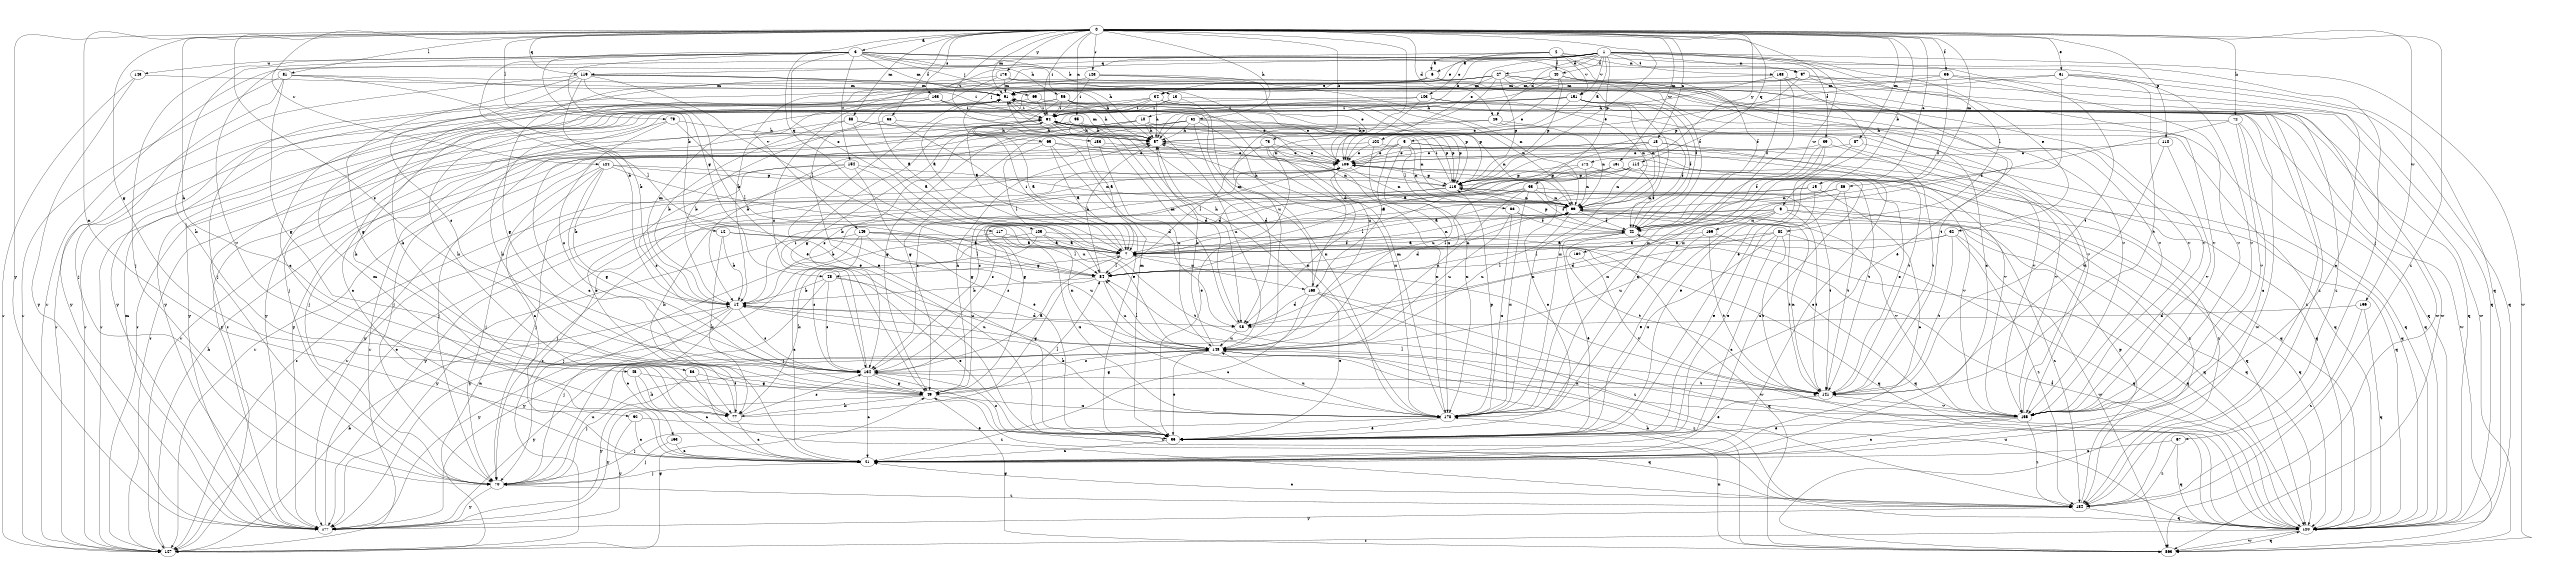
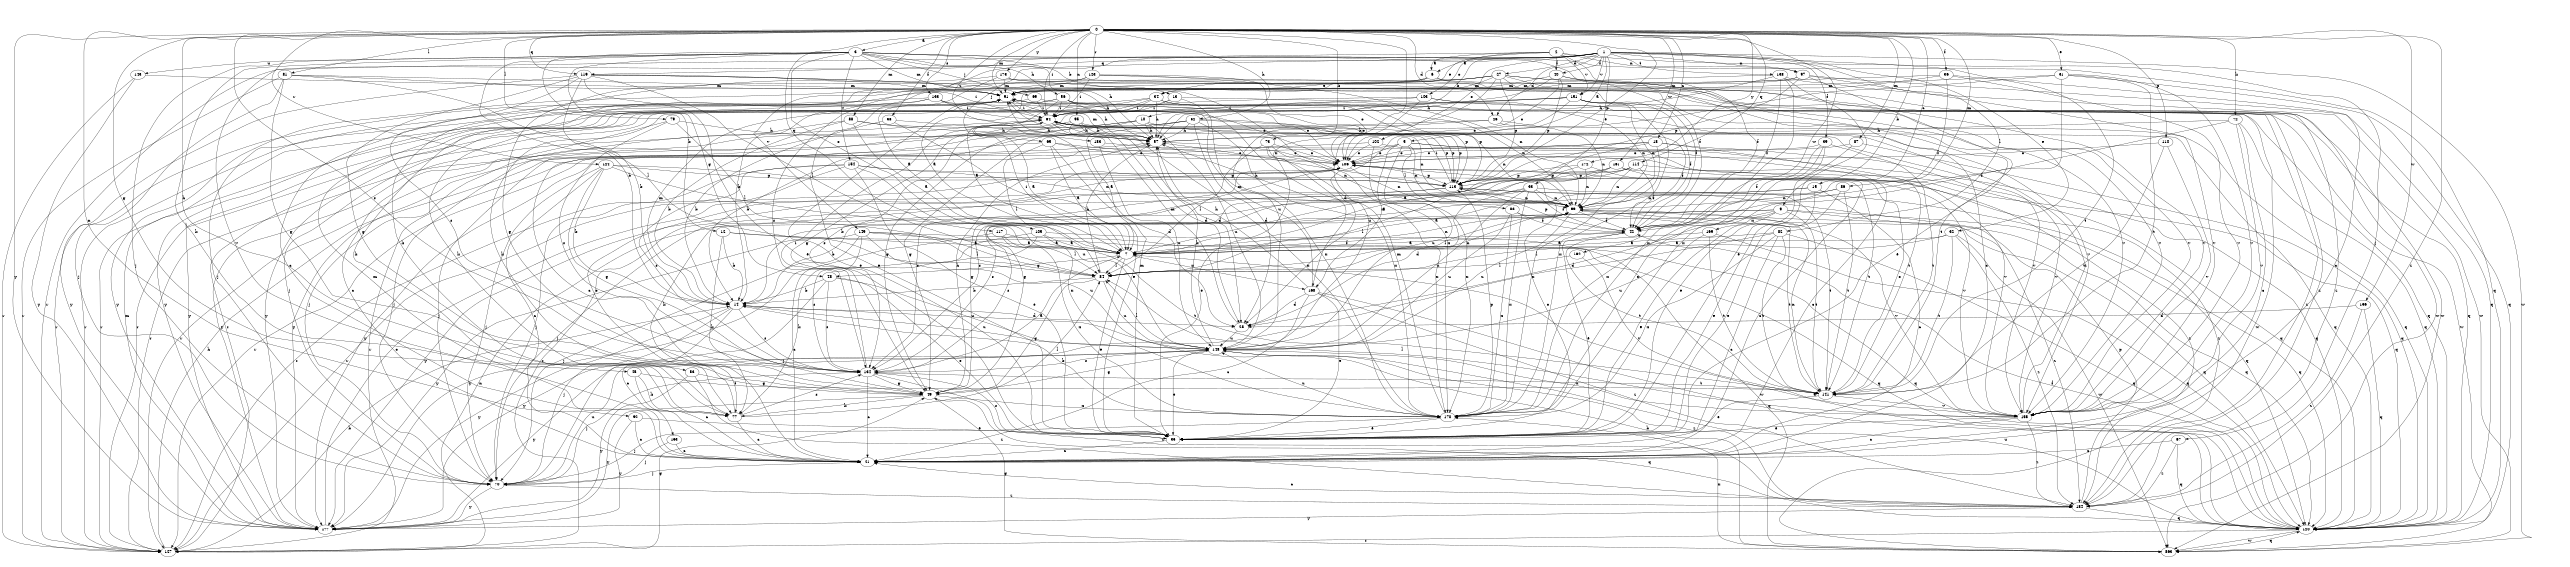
none -> (1050, 86)
none -> (1121, 175)
none -> (1094, 383)
